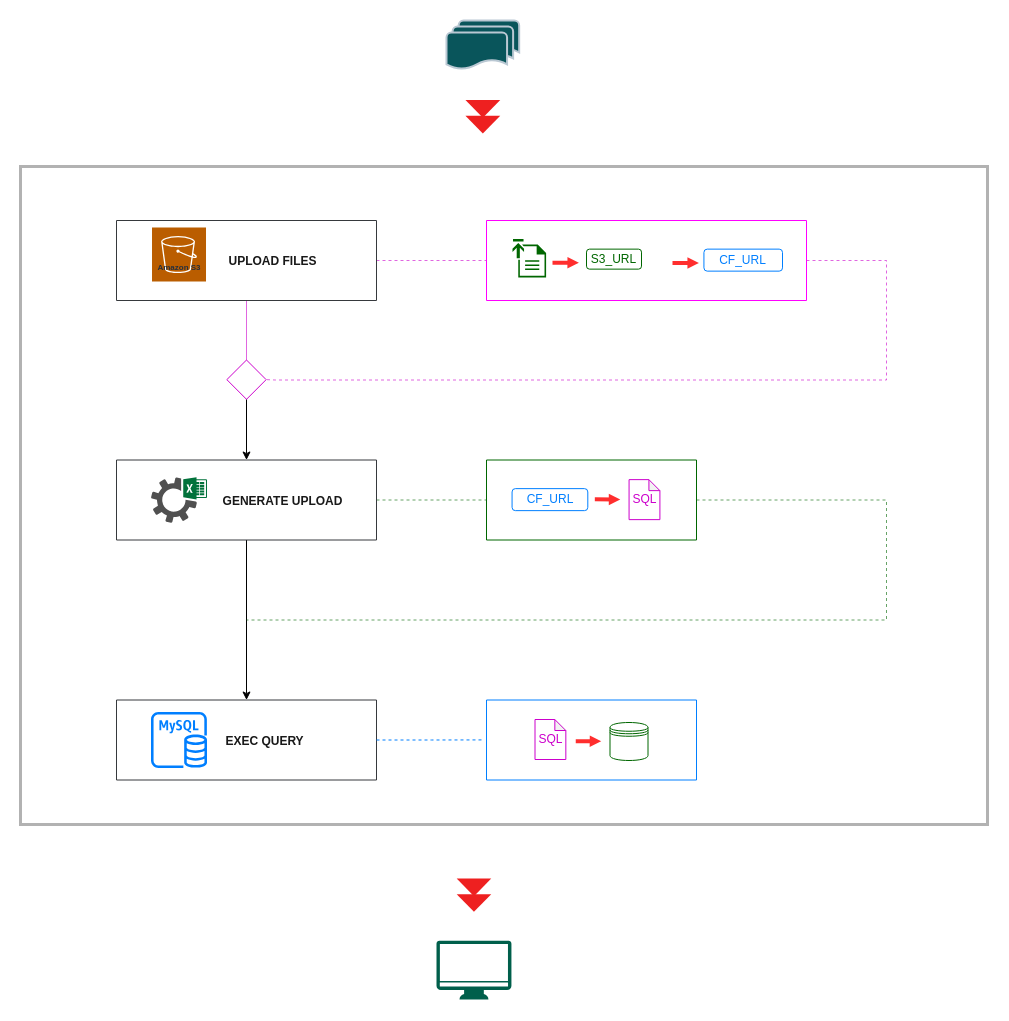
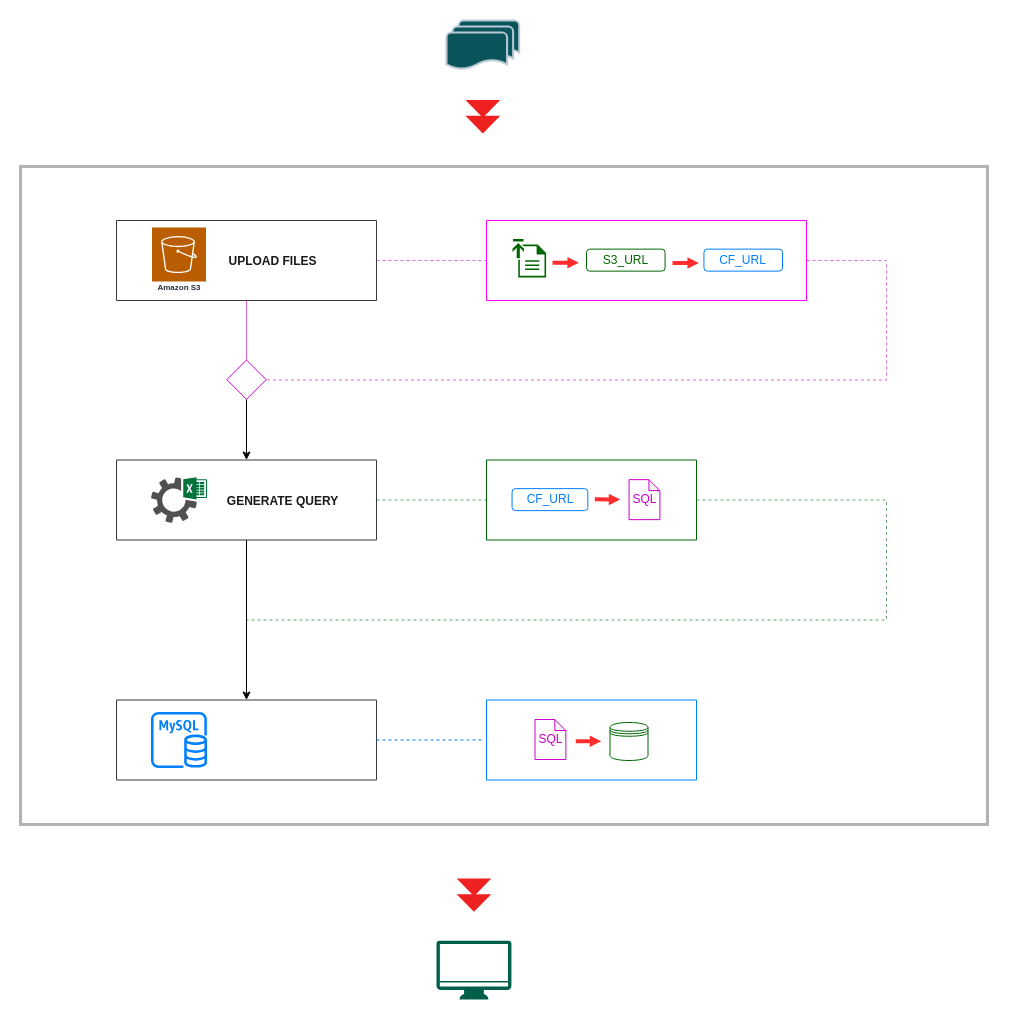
(179, 252) -> (179, 262)
(614, 259) -> (626, 260)
(283, 501) -> (283, 501)
(264, 740) -> none
